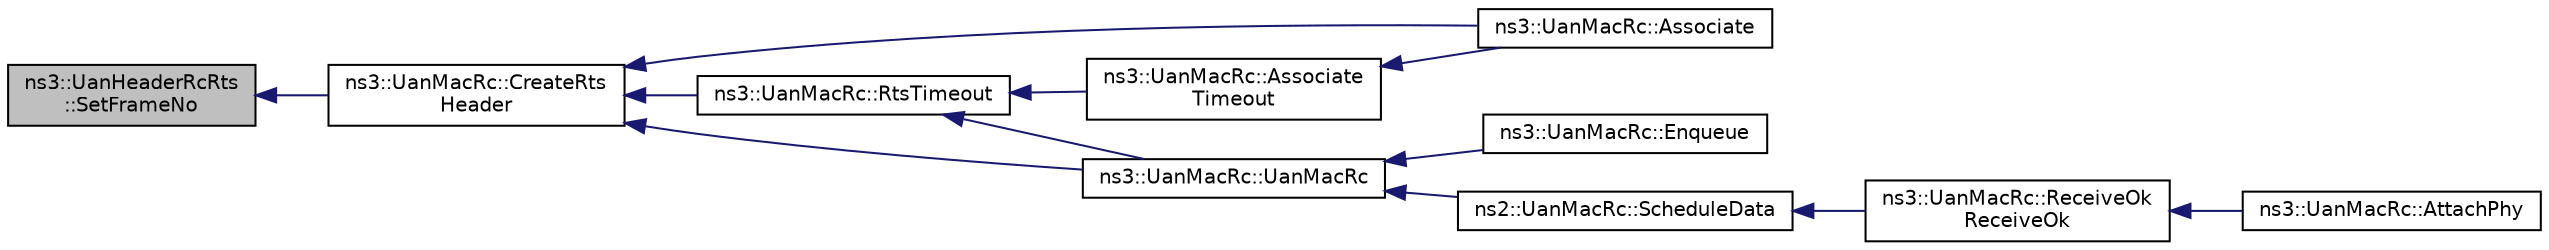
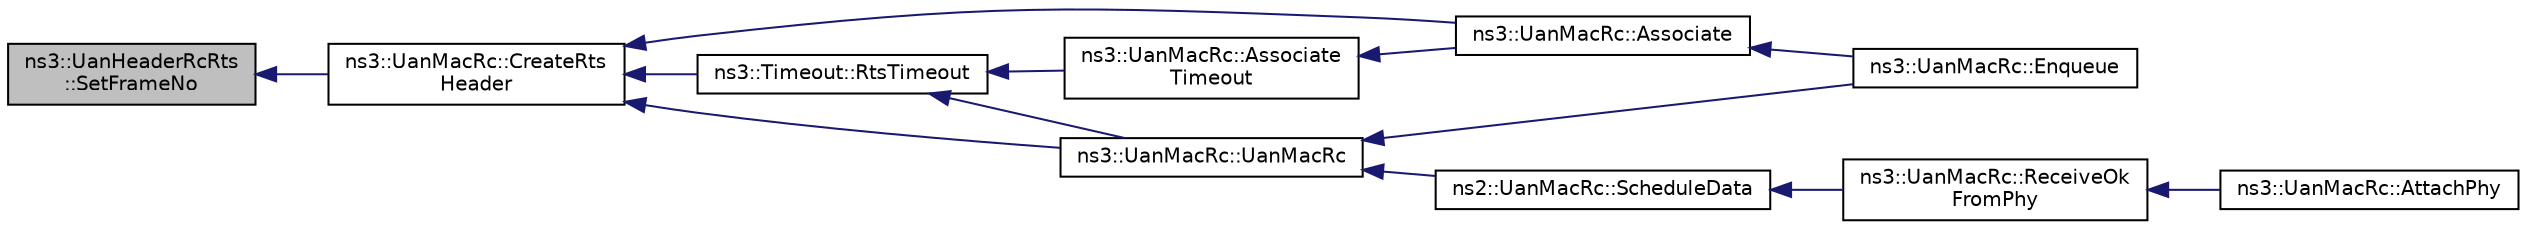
none -> (1812, 53)
(854, 95) -> (843, 74)
(2018, 211) -> (1995, 190)
